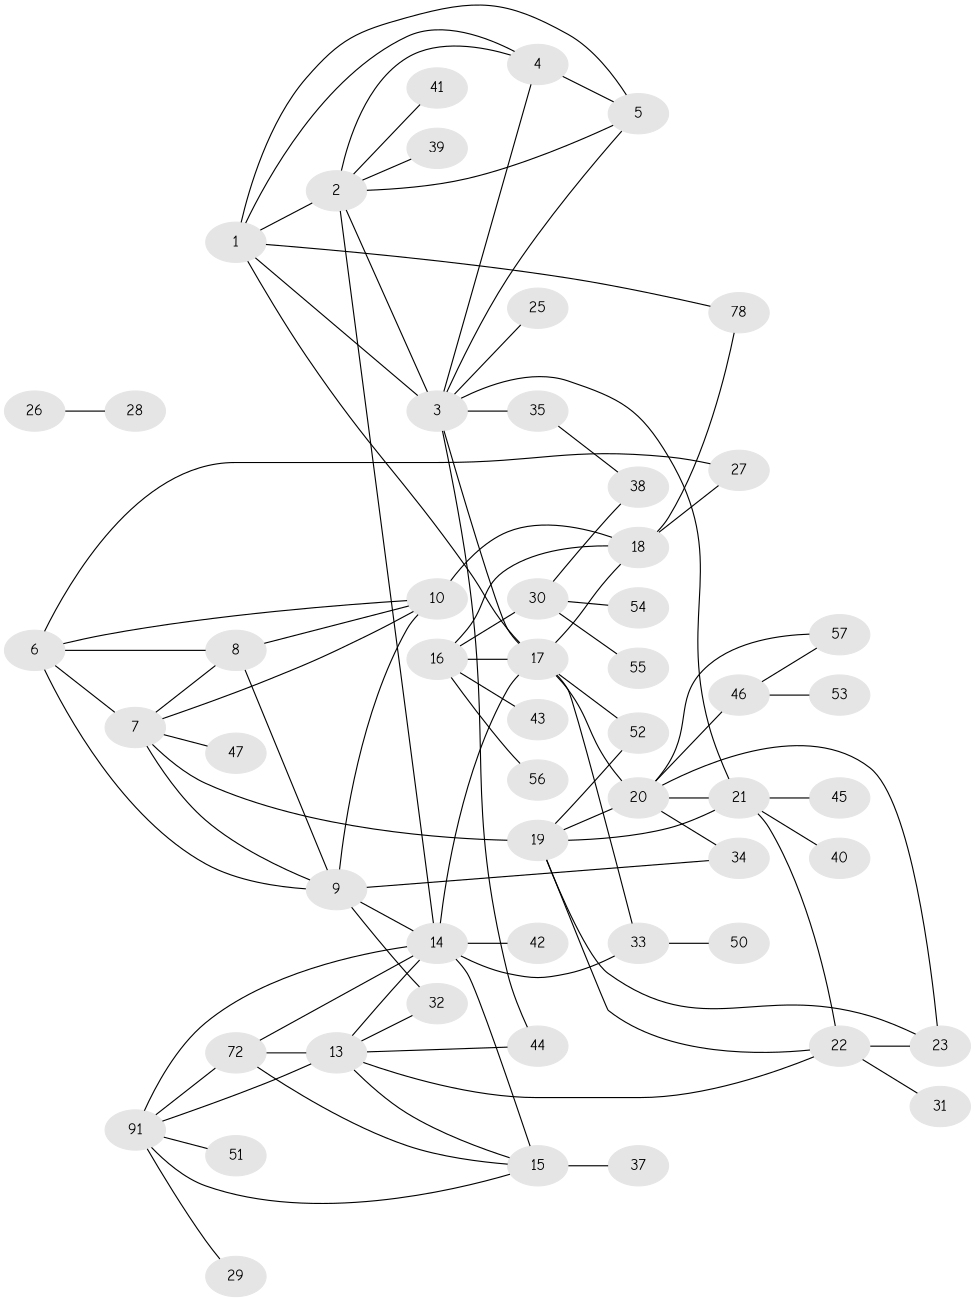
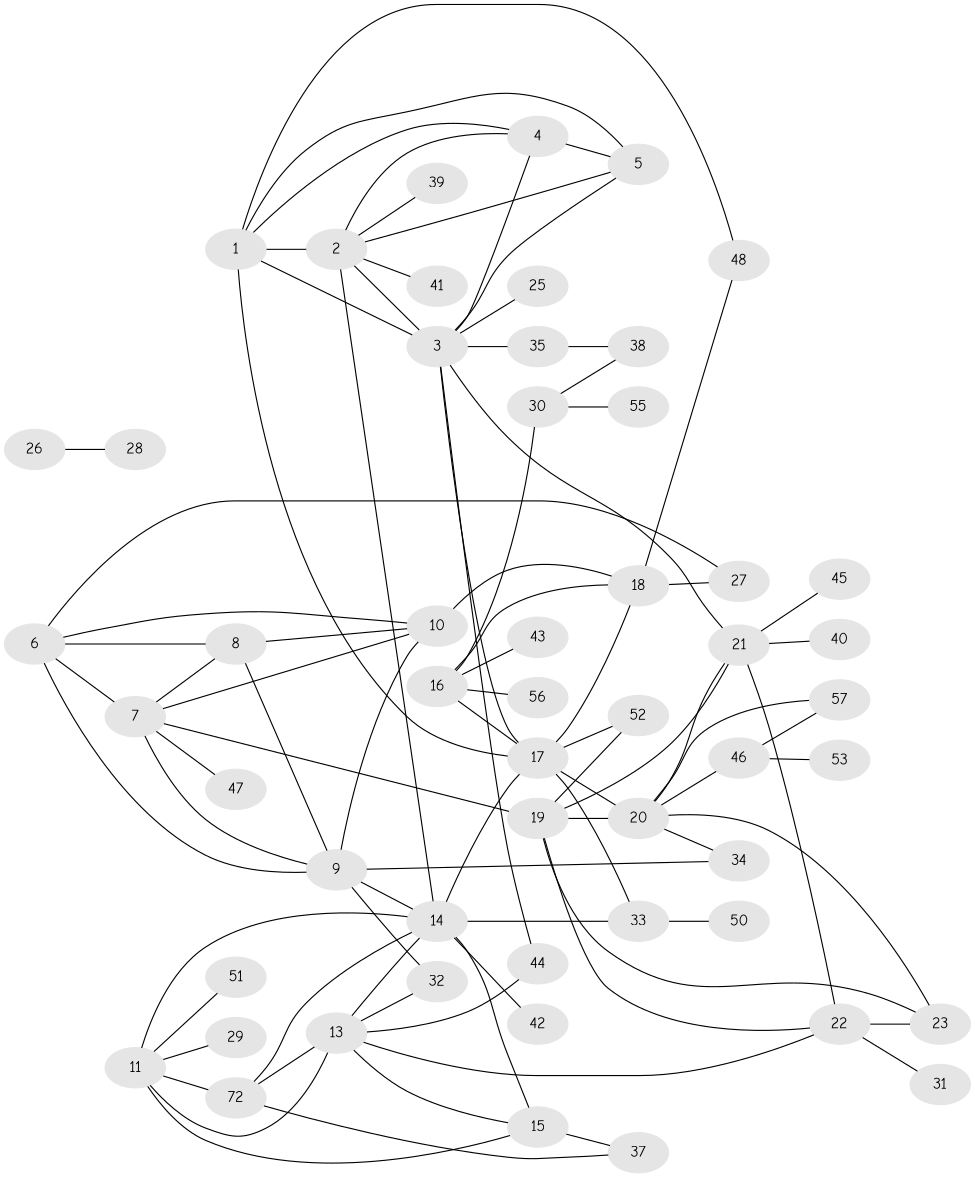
(739, 313) -> (739, 261)
(638, 608) -> none
(135, 1130) -> (135, 1068)
(376, 1133) -> (434, 1146)
